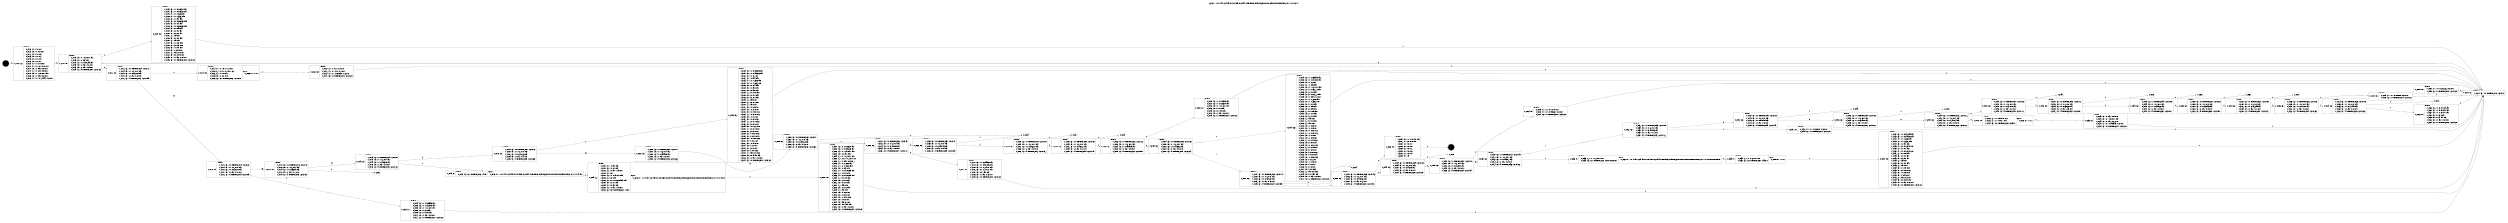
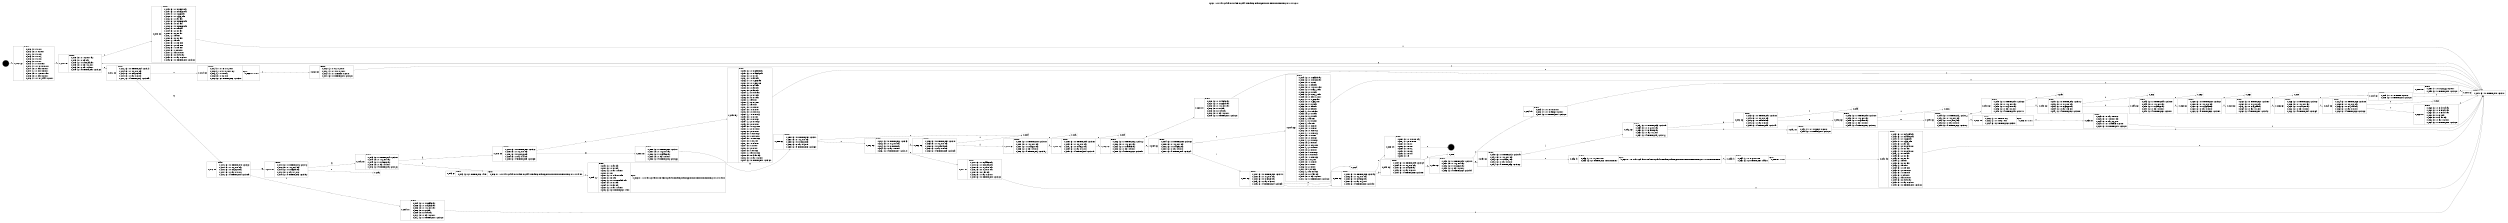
(841, 178) -> none
